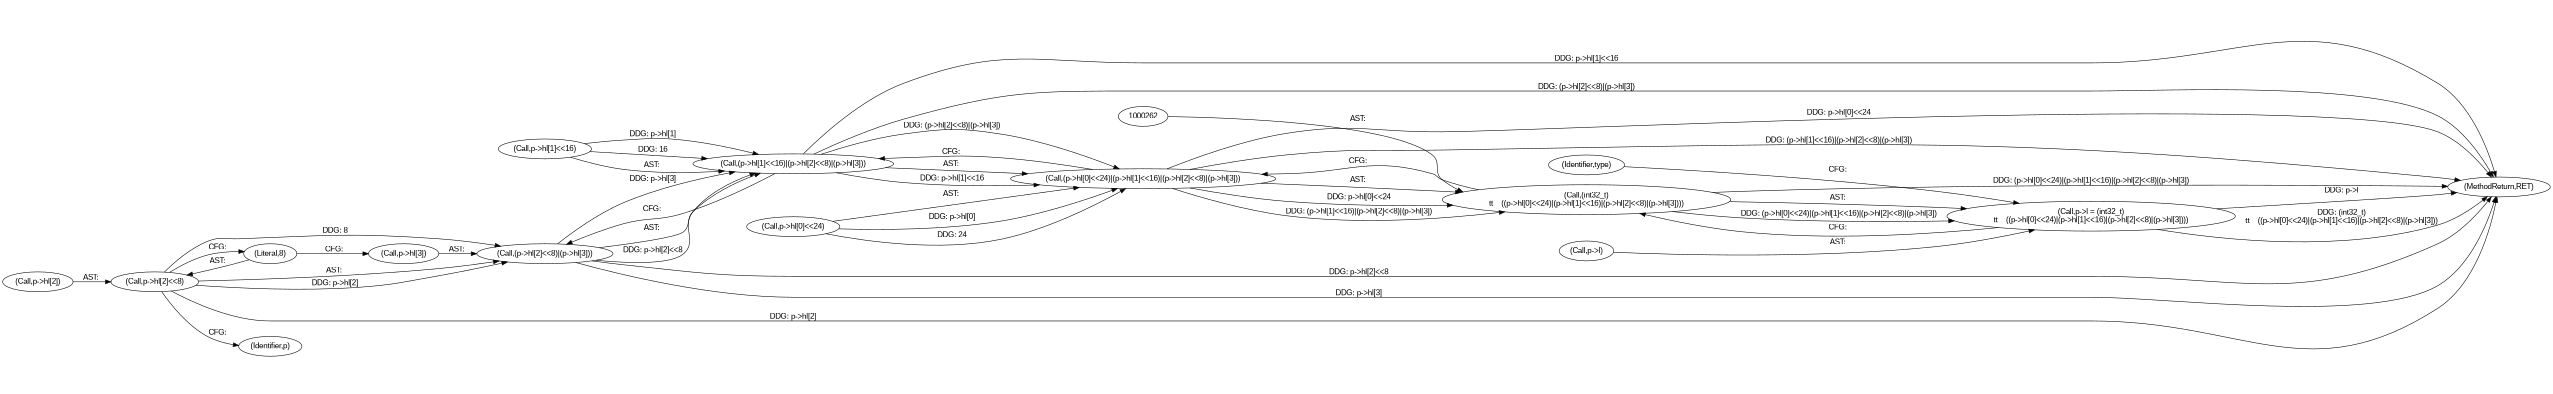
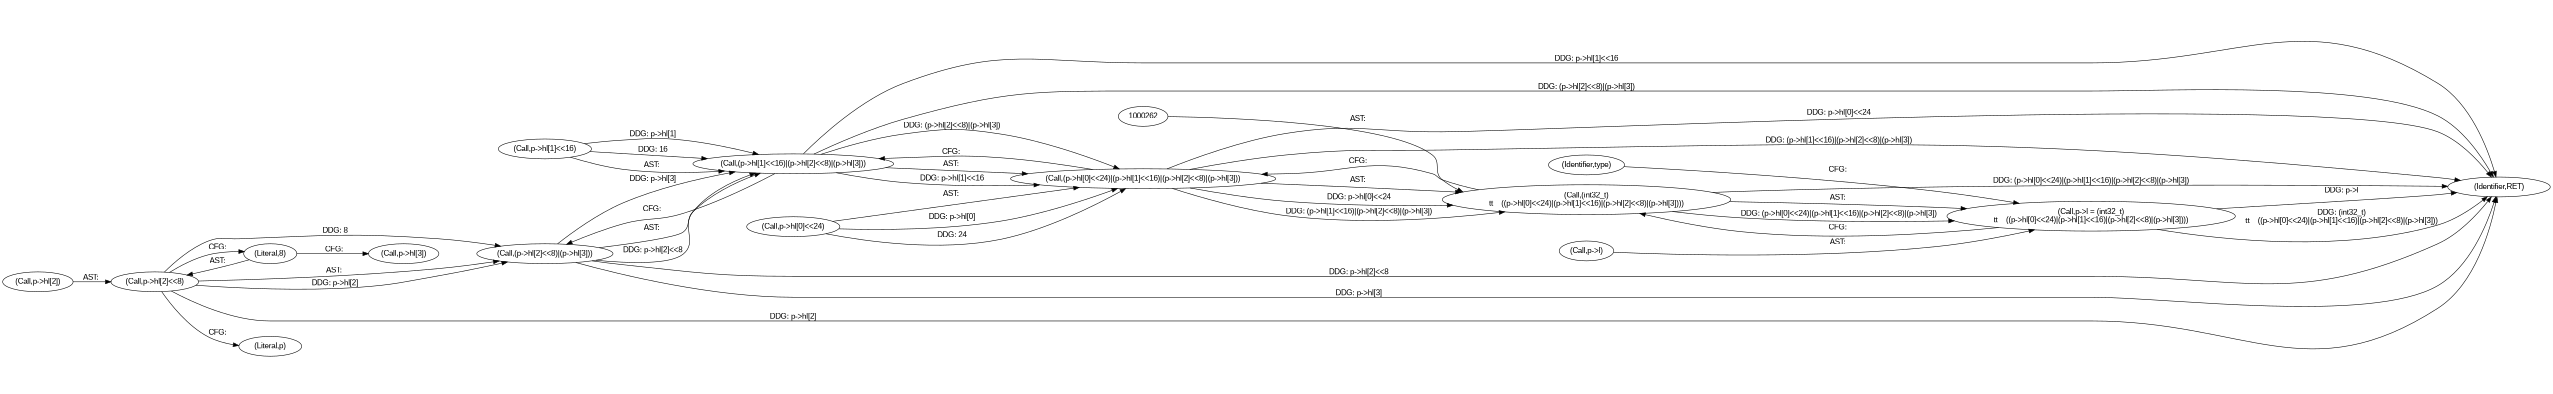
(2499, 187) -> (2499, 187)
(455, 254) -> none
(270, 346) -> (270, 346)
